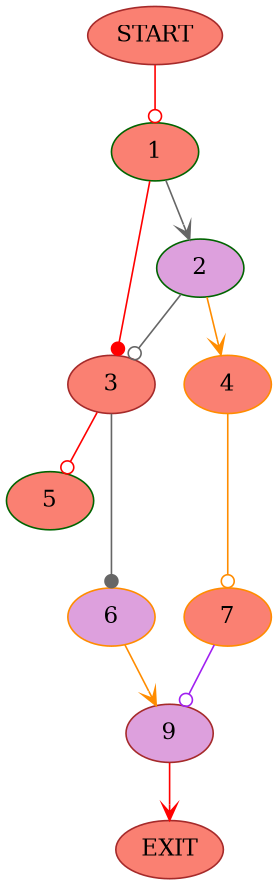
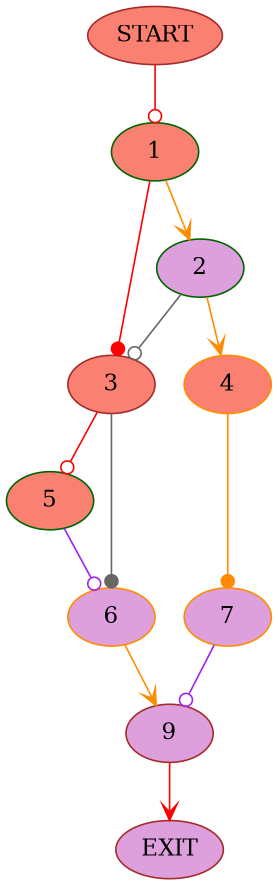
(175, 202) -> (175, 202)
(228, 494) -> (228, 494)
none -> (78, 553)
(228, 617) -> (228, 617)
(170, 850) -> (170, 850)
